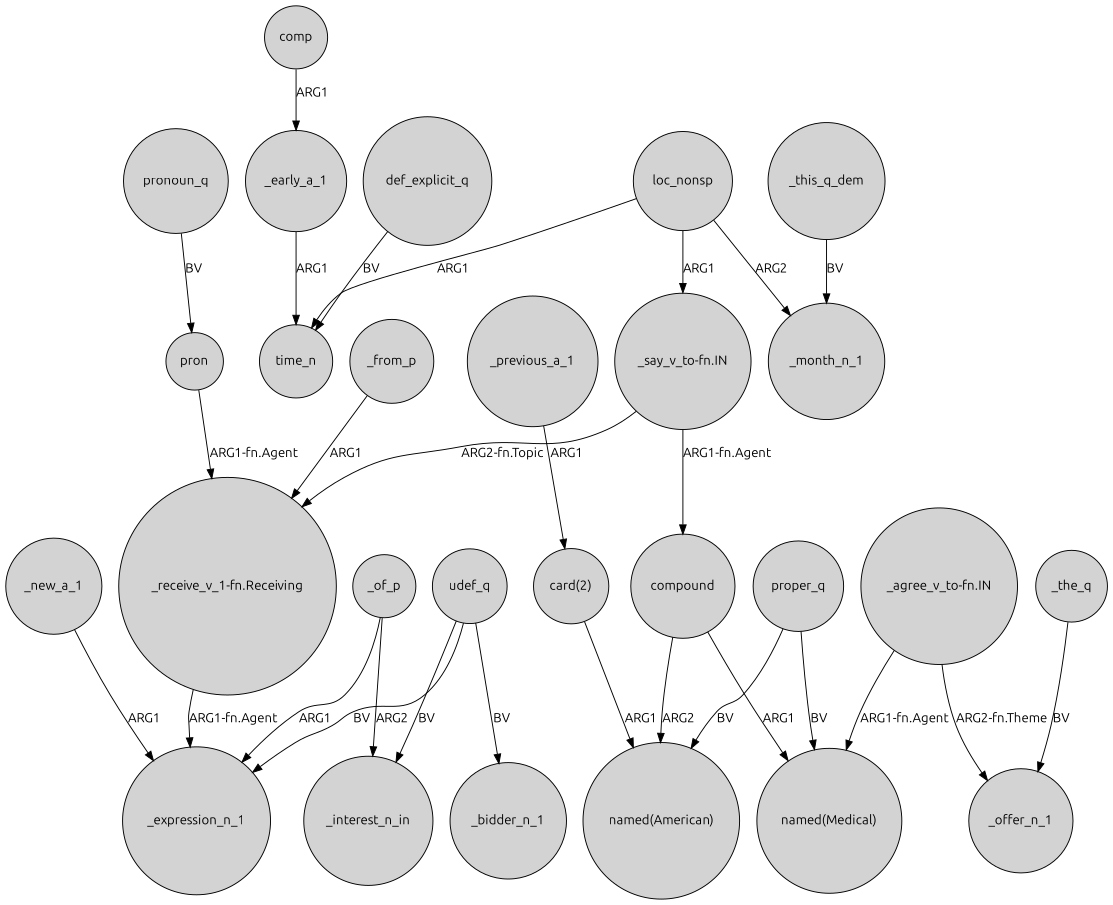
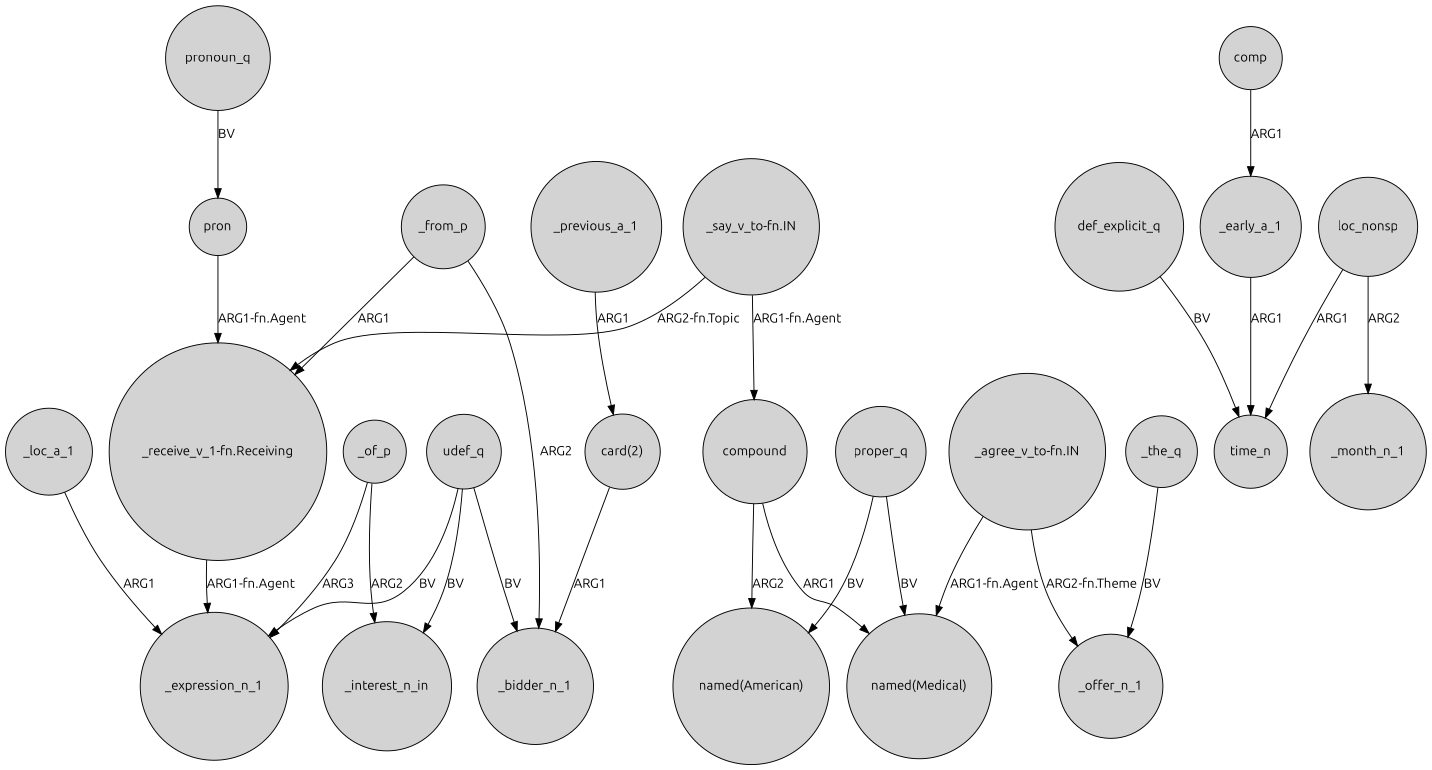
(827, 181) -> none
(683, 257) -> none
none -> (530, 434)
(54, 586) -> (49, 452)
(607, 680) -> (584, 555)
(315, 719) -> (339, 584)
